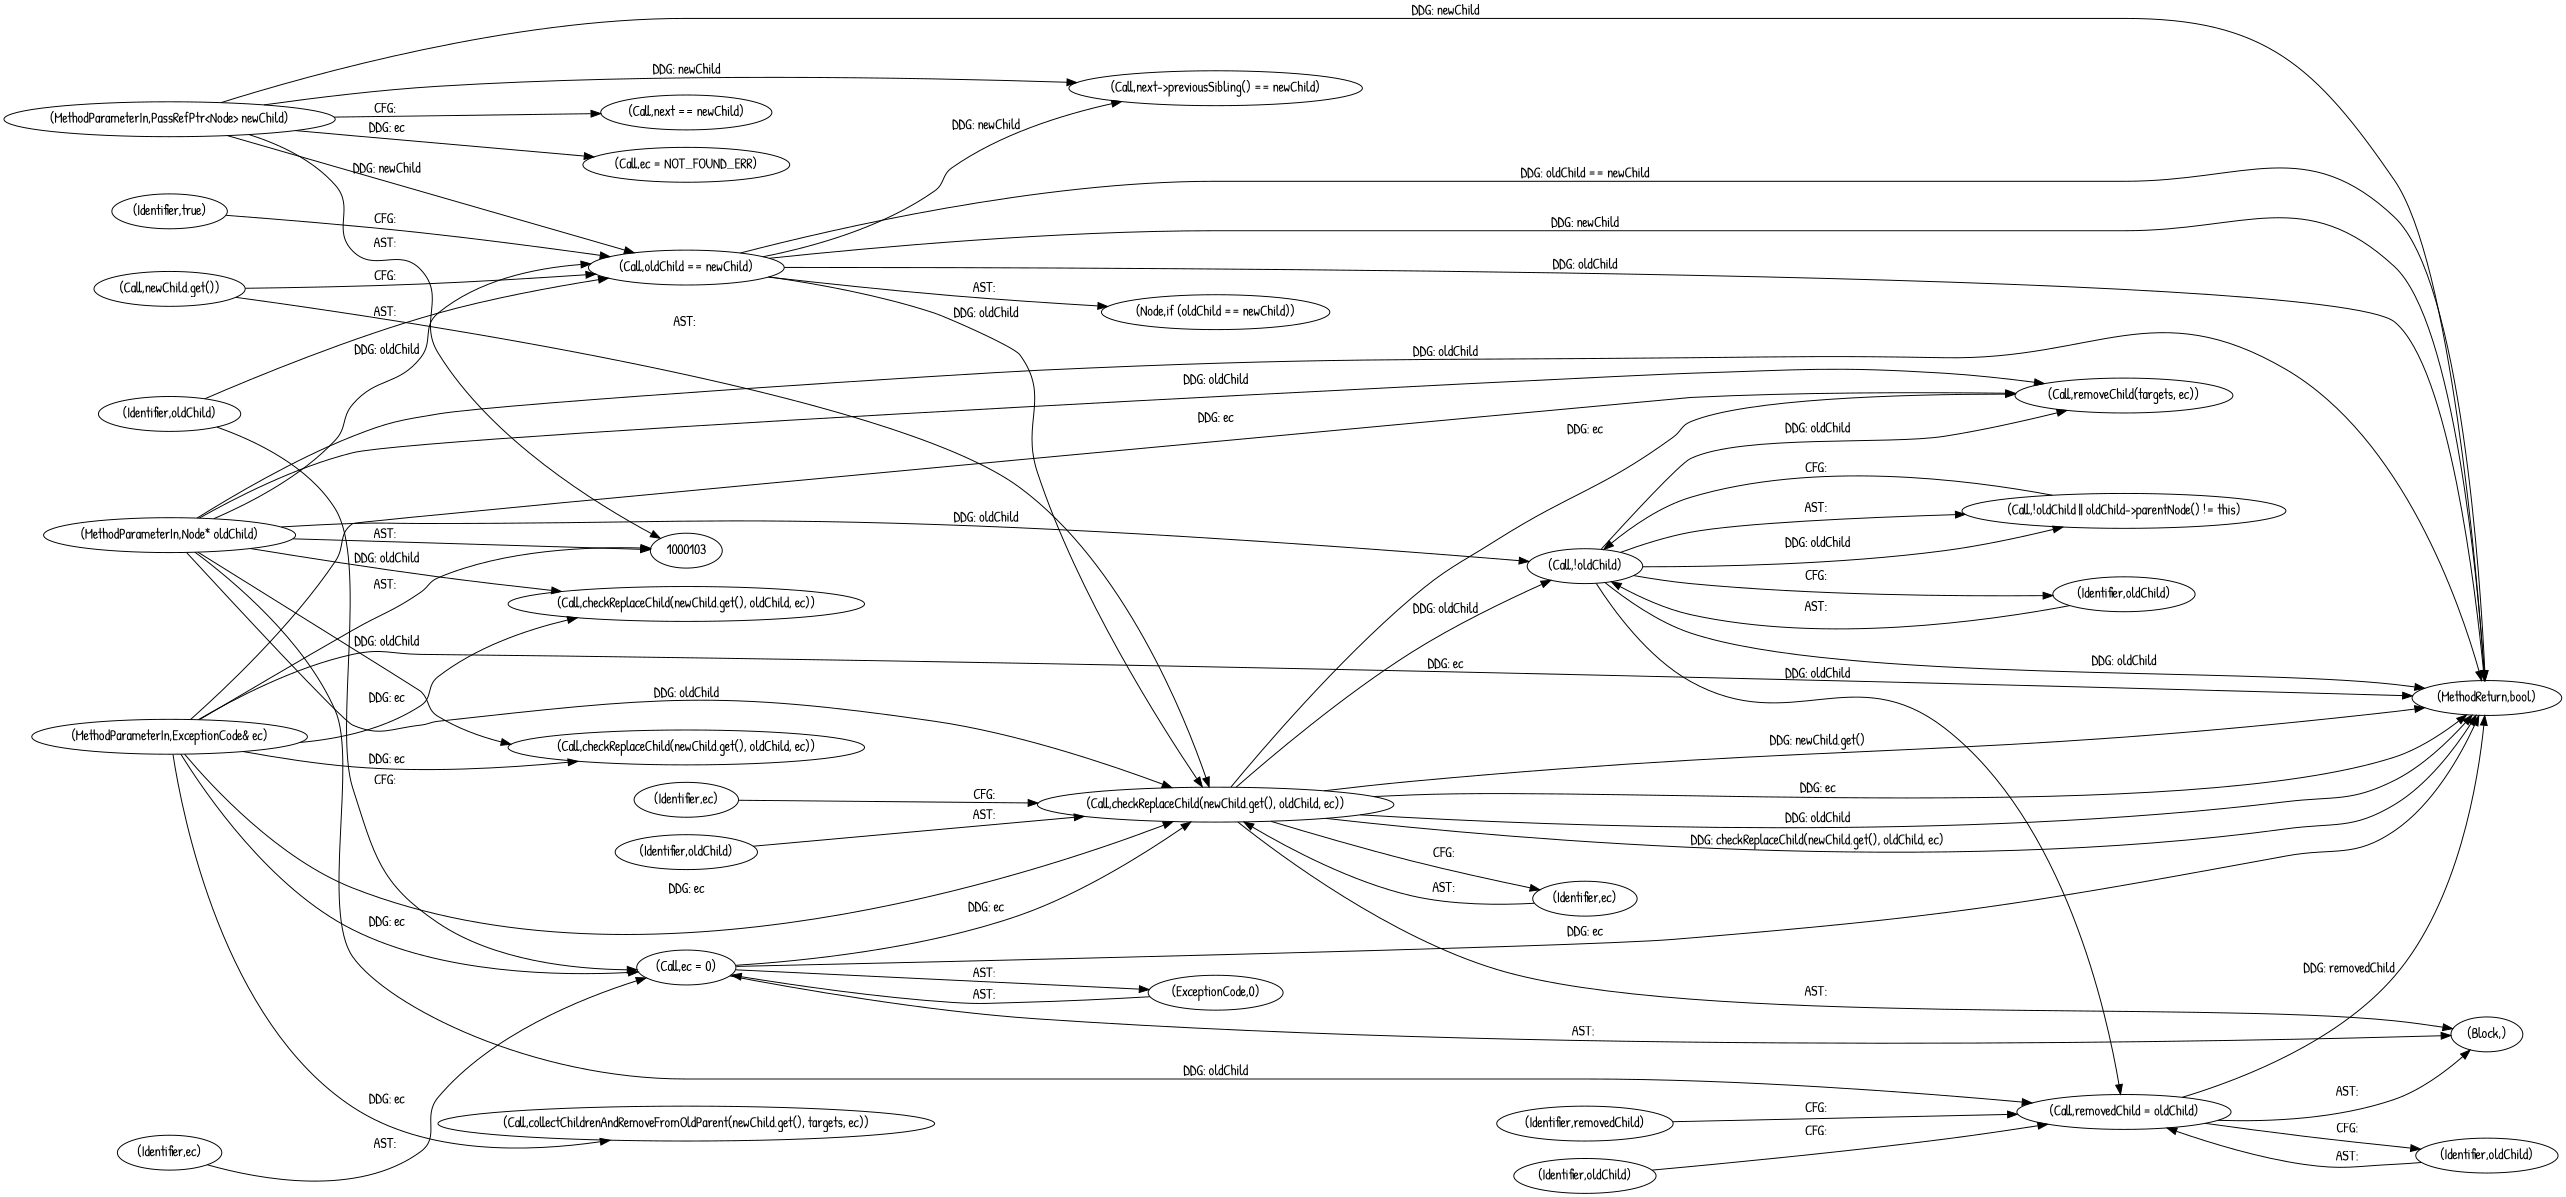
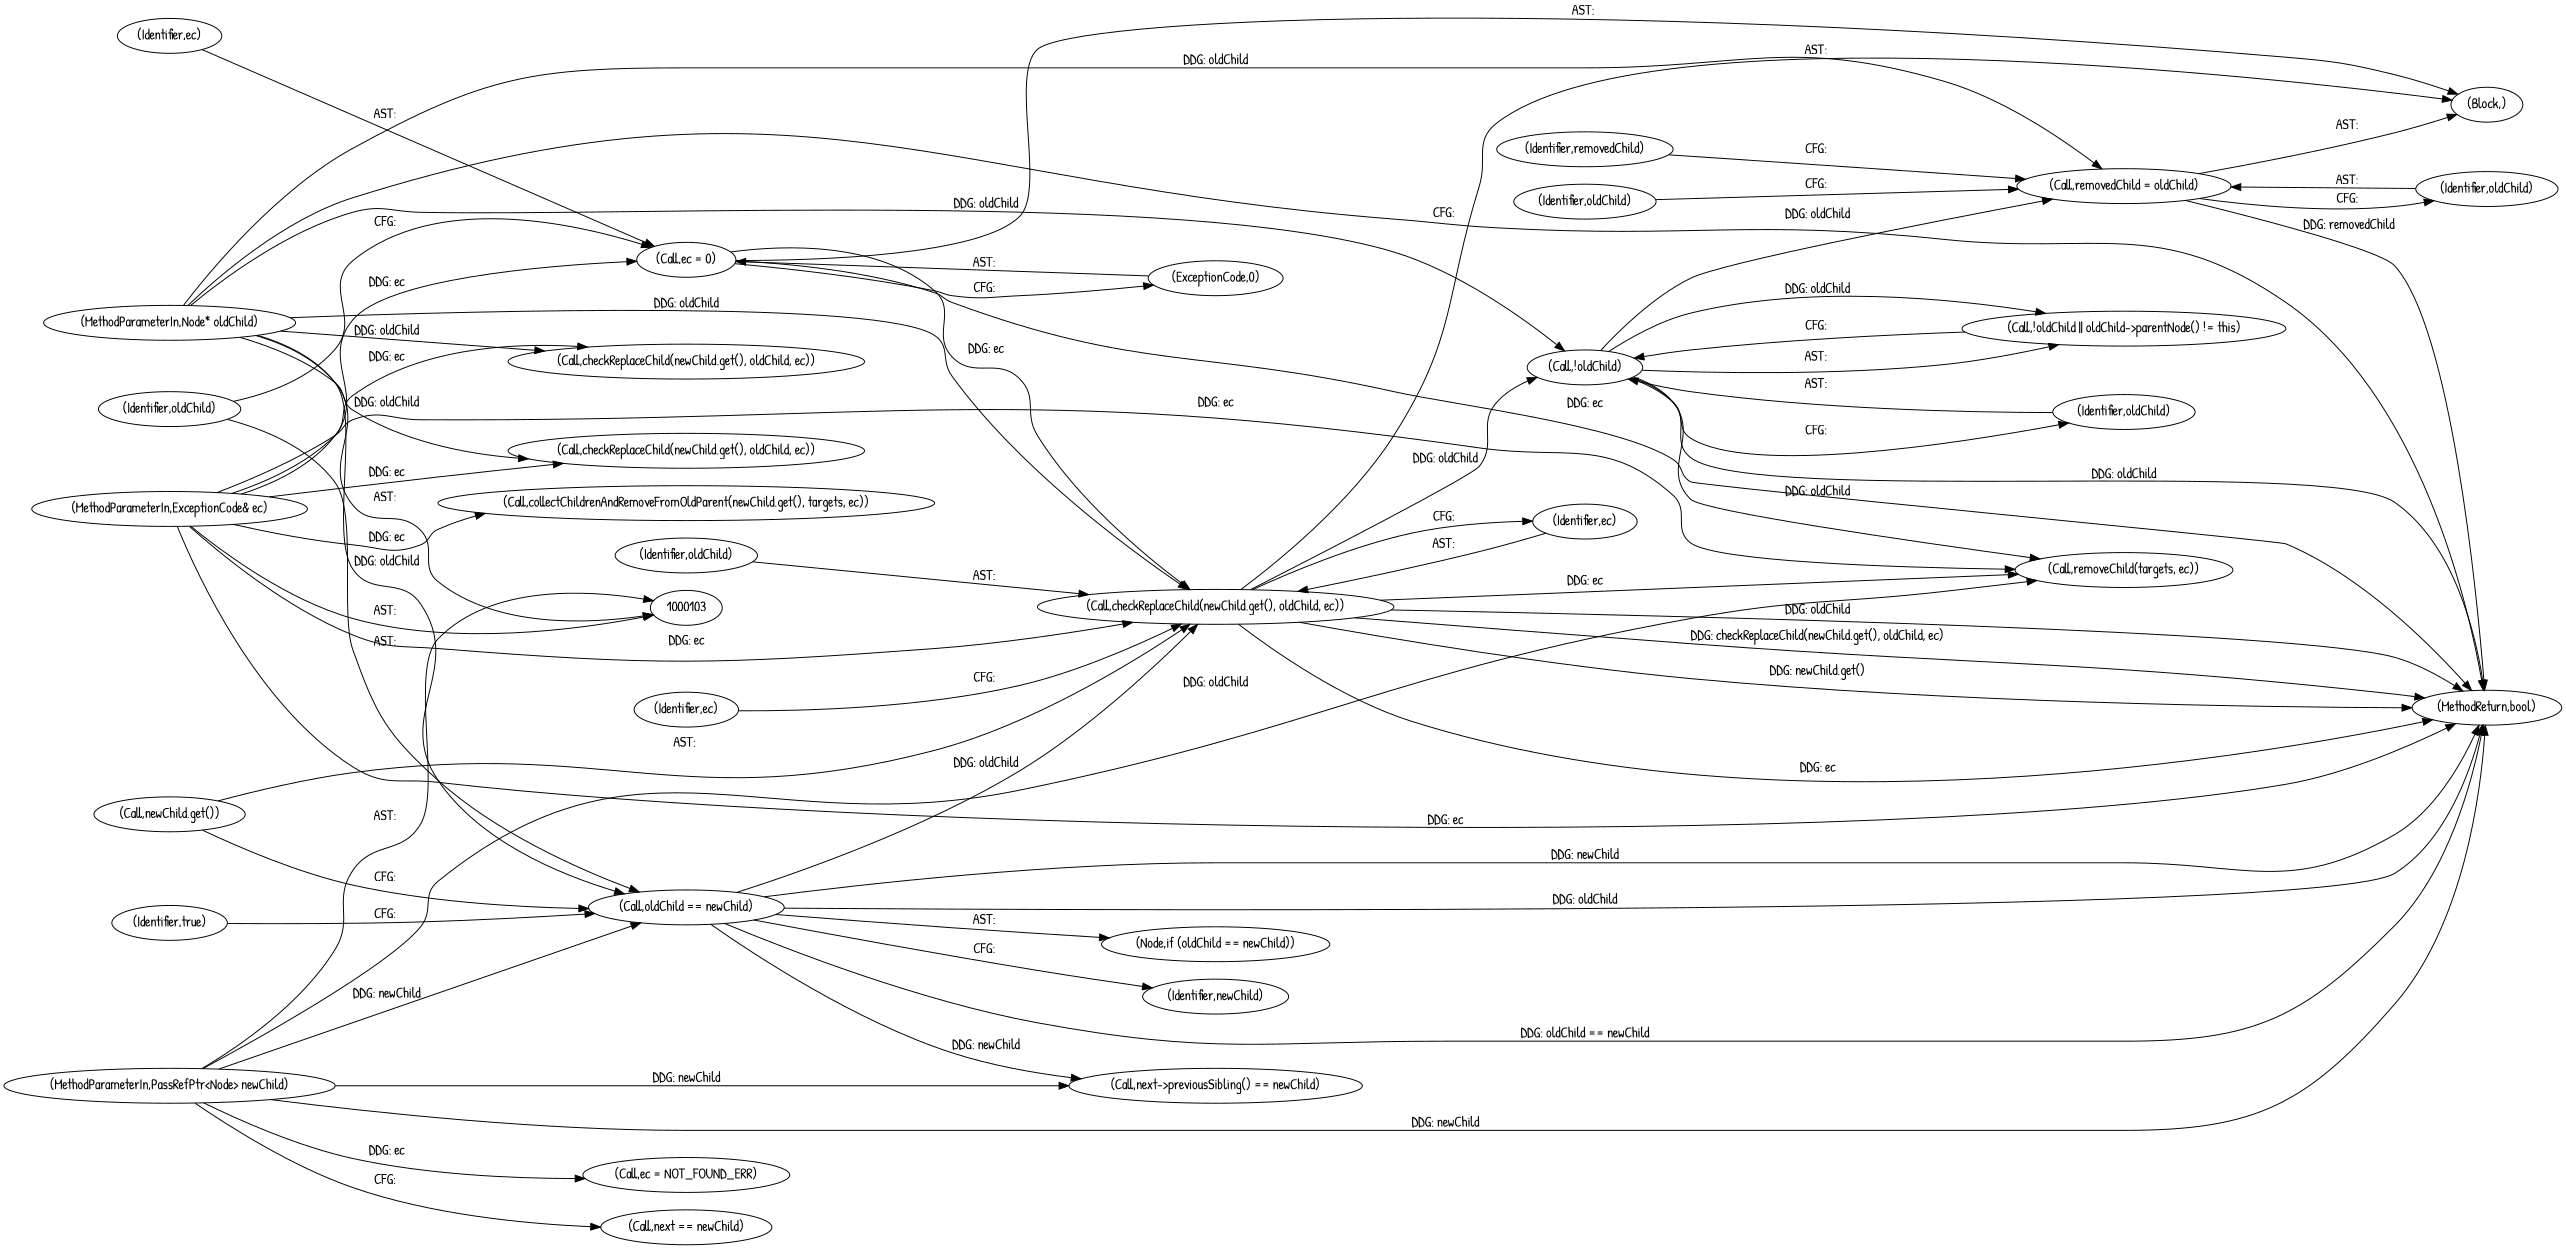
(1445, 352) -> (1445, 214)
(1110, 402) -> (1077, 777)
(986, 974) -> (986, 288)
none -> (1216, 997)
